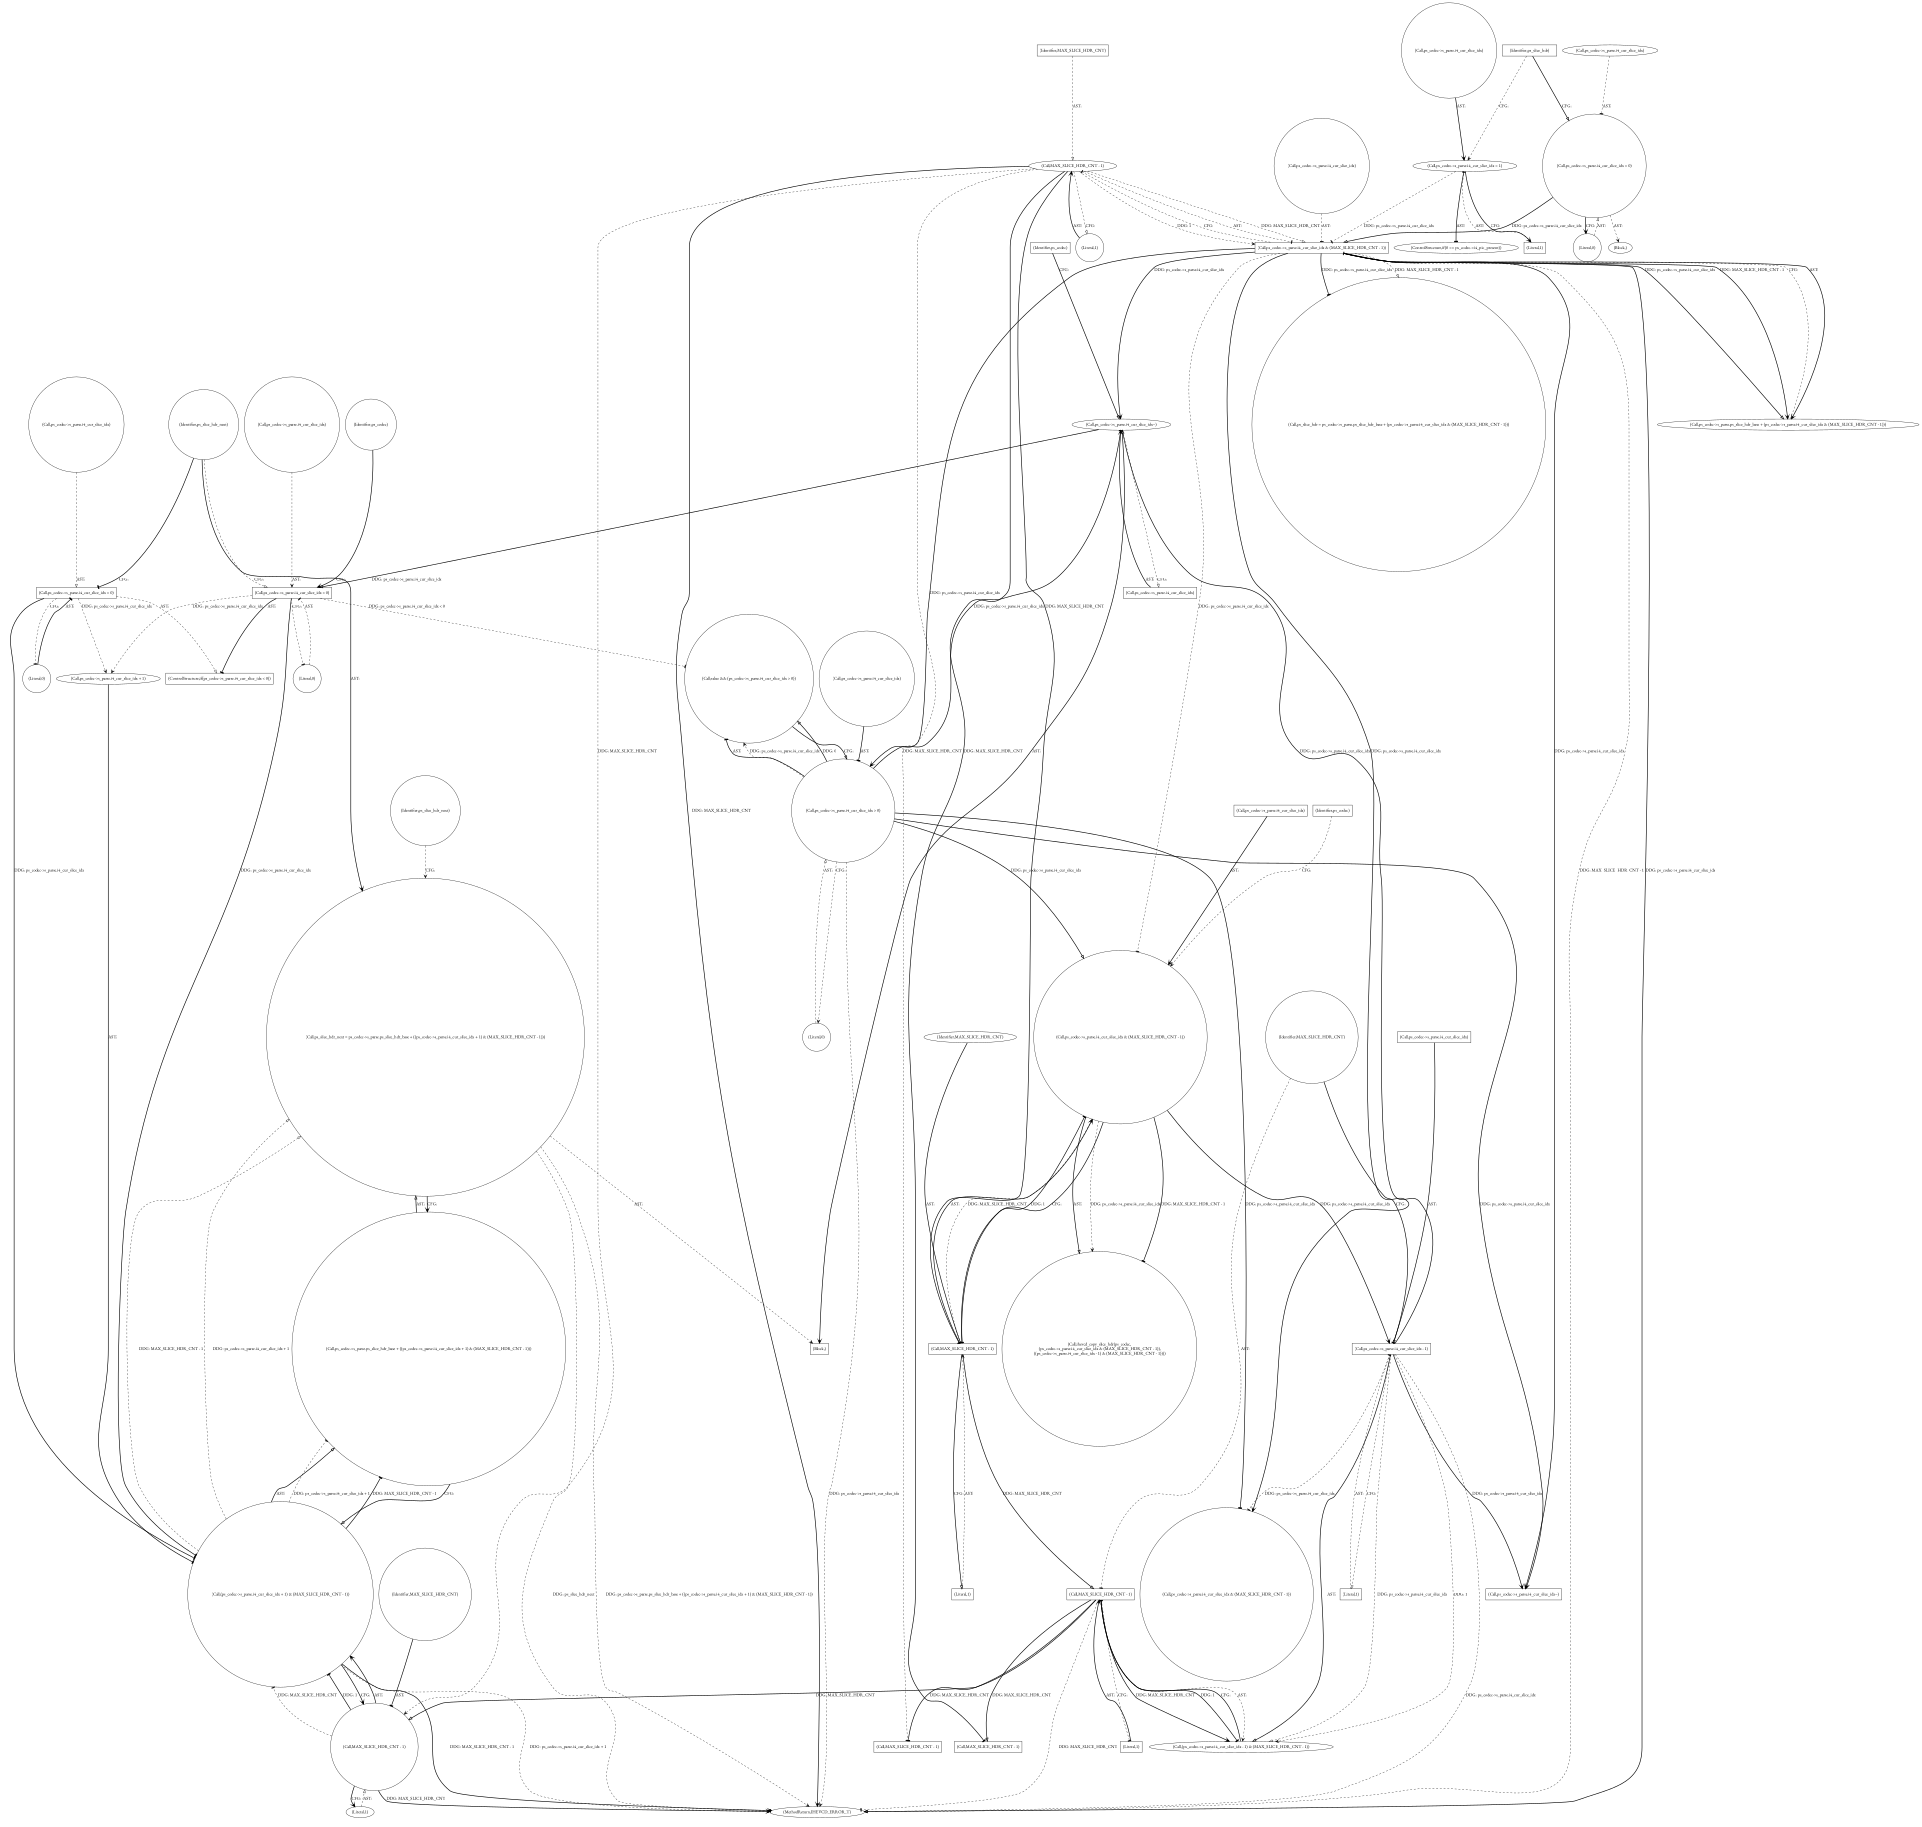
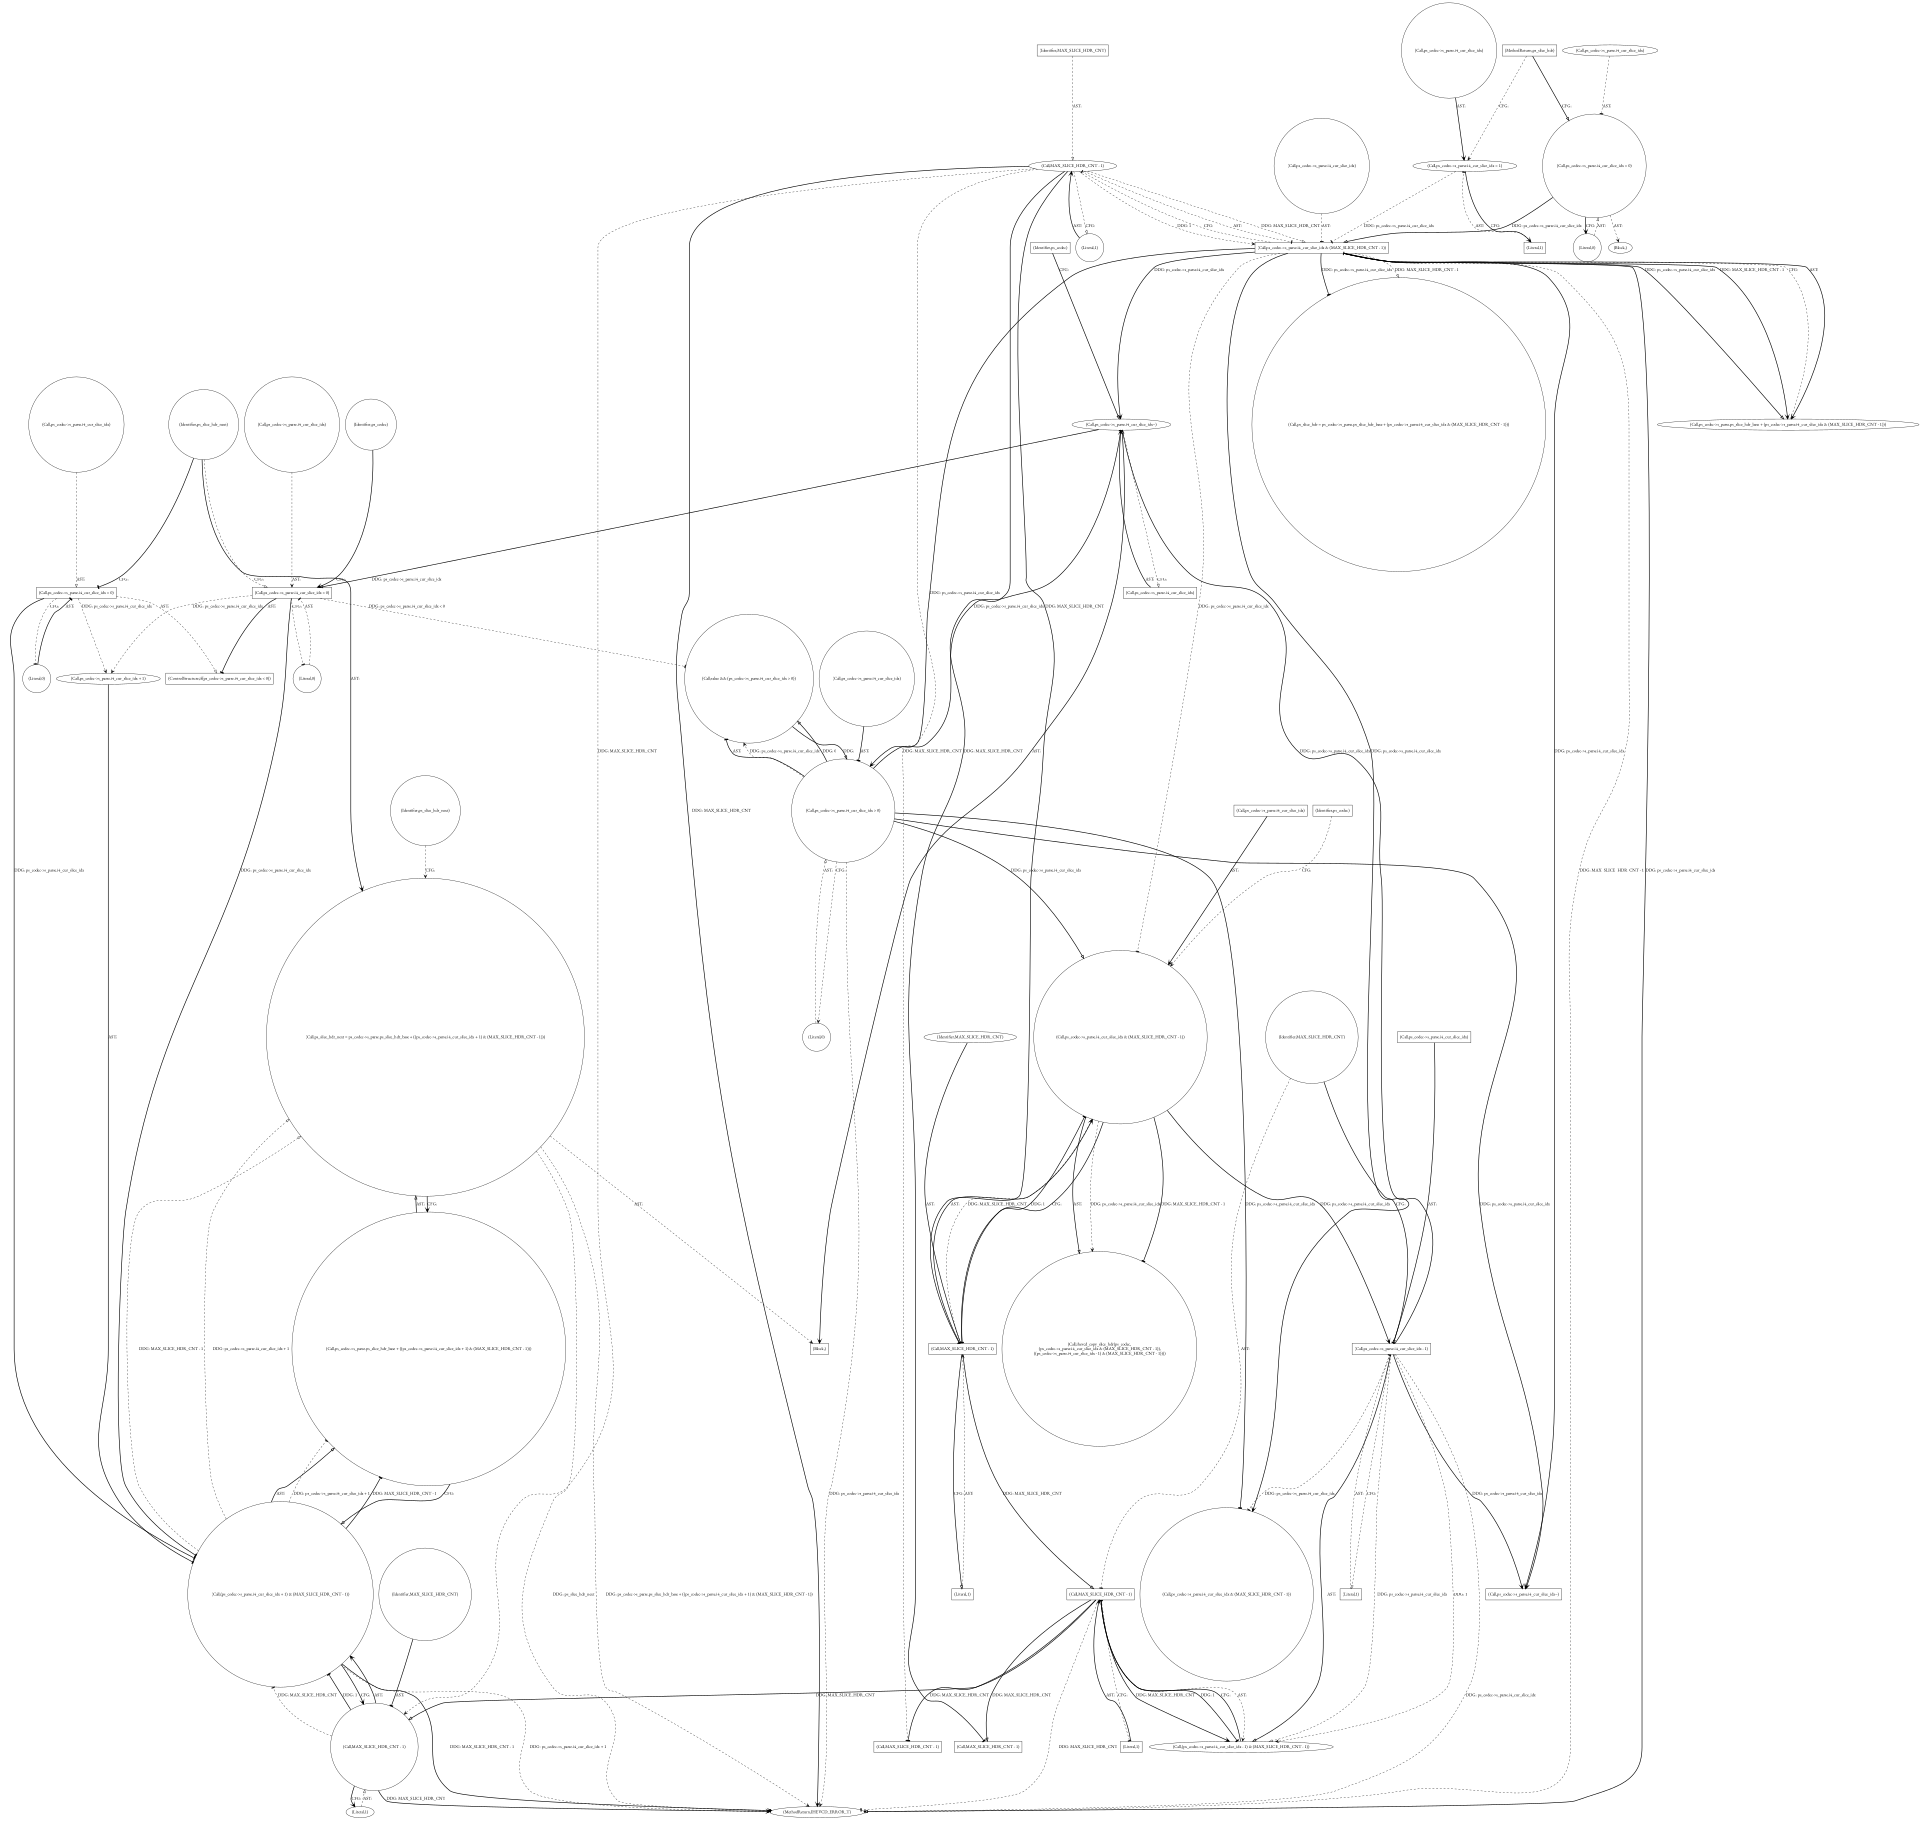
(1530, 50) -> (1530, 50)
(1456, 248) -> none
(849, 751) -> (849, 751)
(1363, 1781) -> (1363, 1781)
